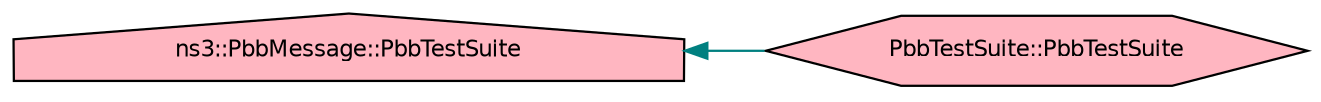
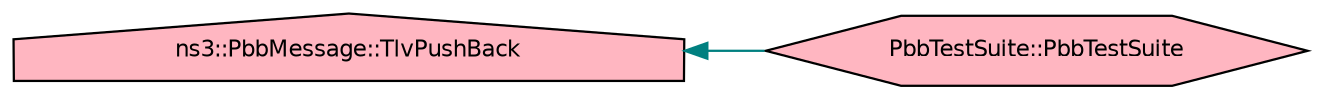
(349, 51) -> (349, 51)
